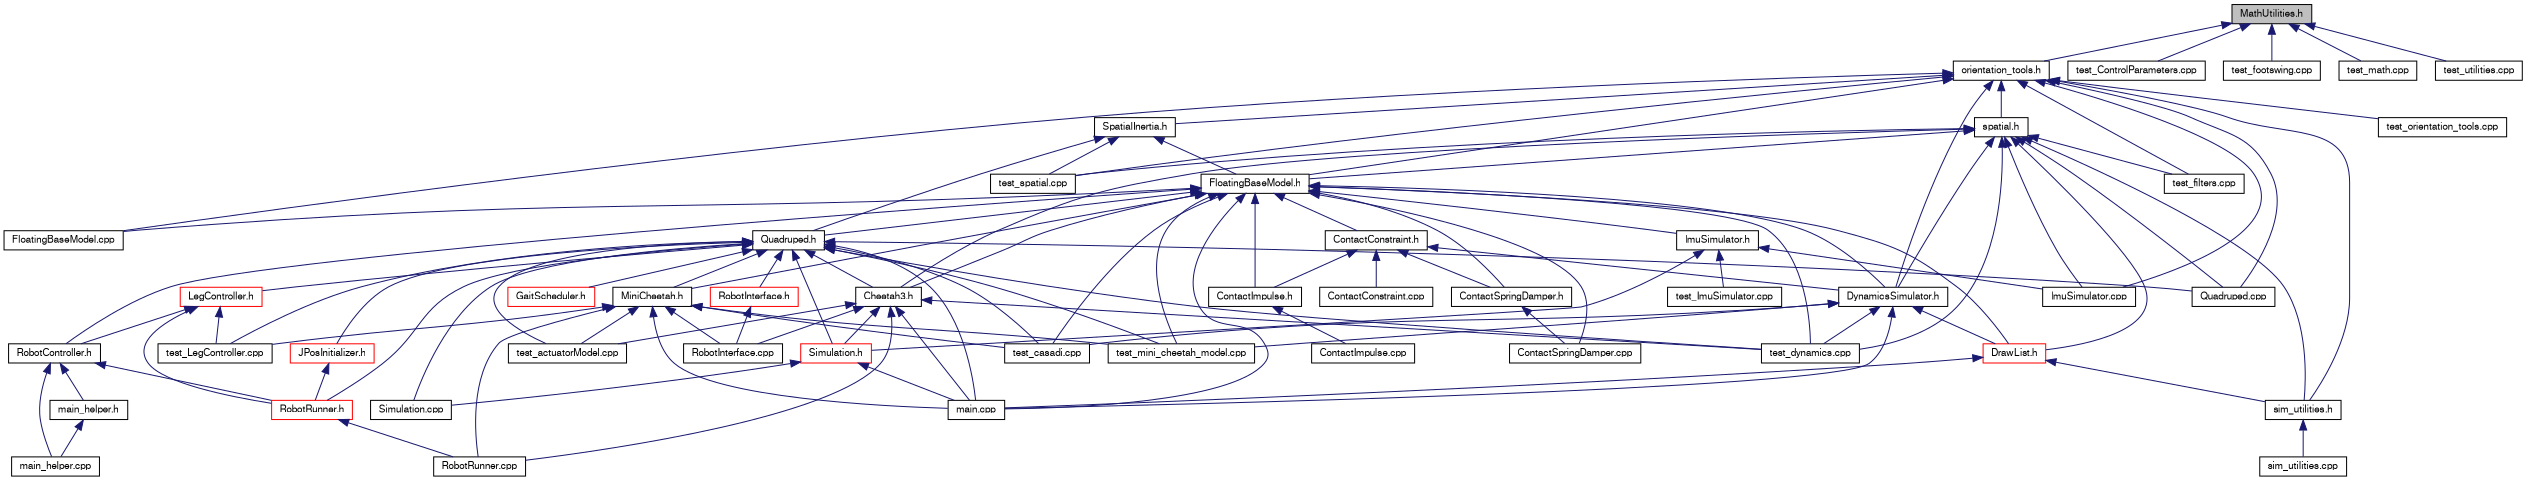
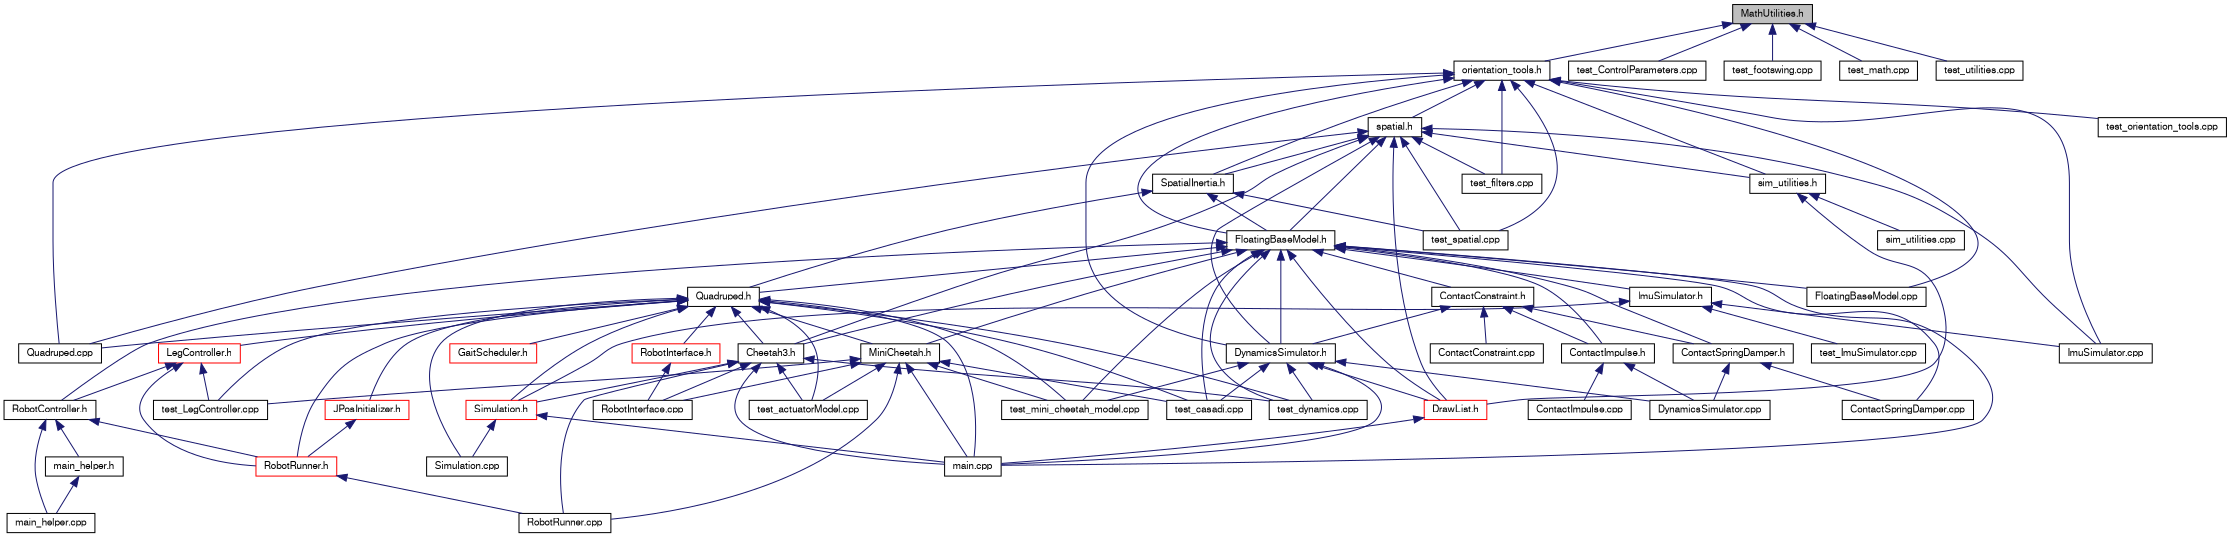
(1971, 288) -> (1291, 156)
(2161, 382) -> (1849, 384)
none -> (1710, 410)
